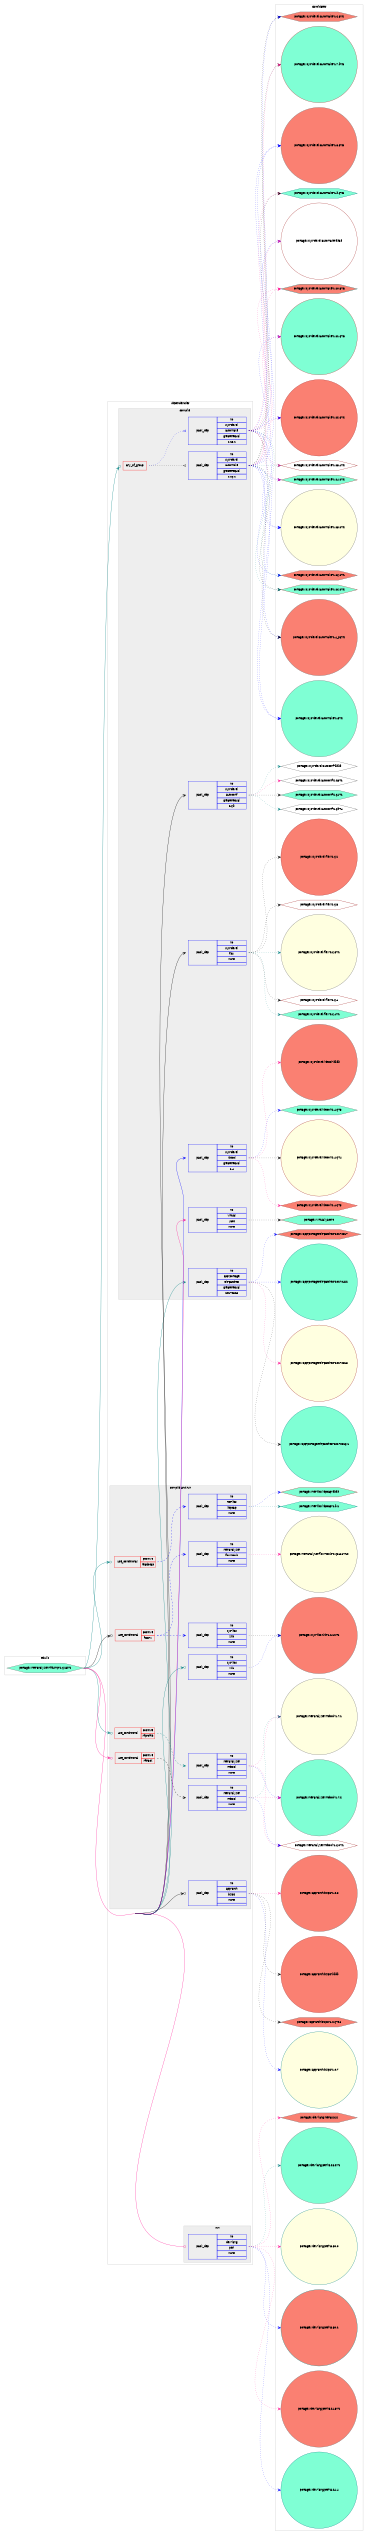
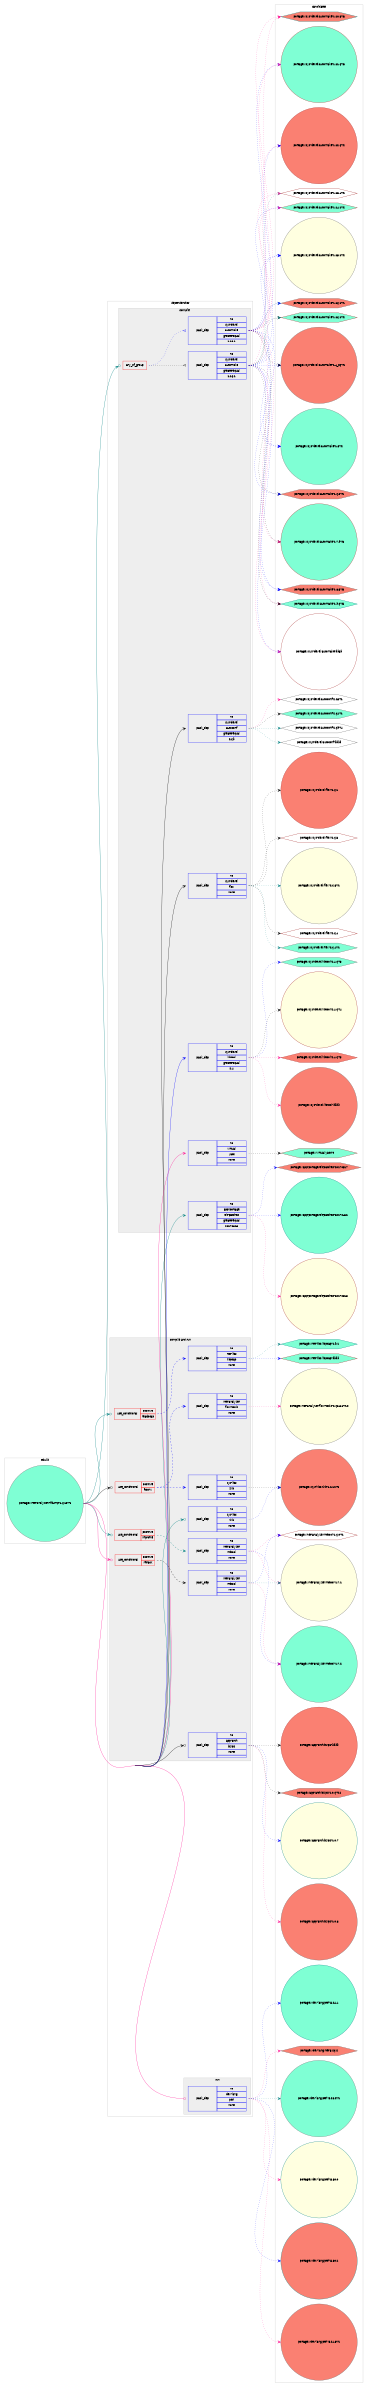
(319, 146) -> (319, 590)
(319, 1444) -> none
(45, 1668) -> (45, 1503)
